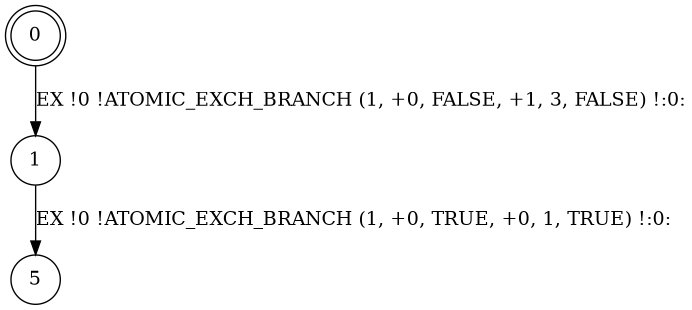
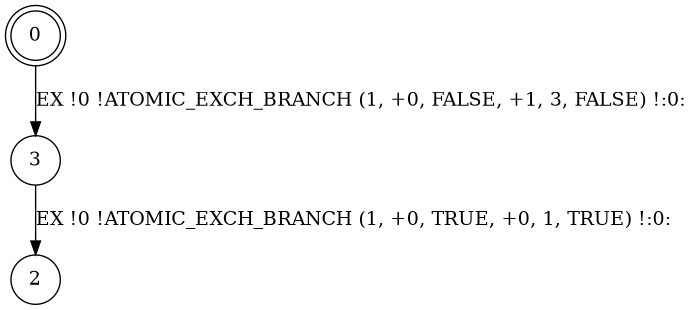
(36, 160) -> (36, 160)
(36, 280) -> (36, 280)
